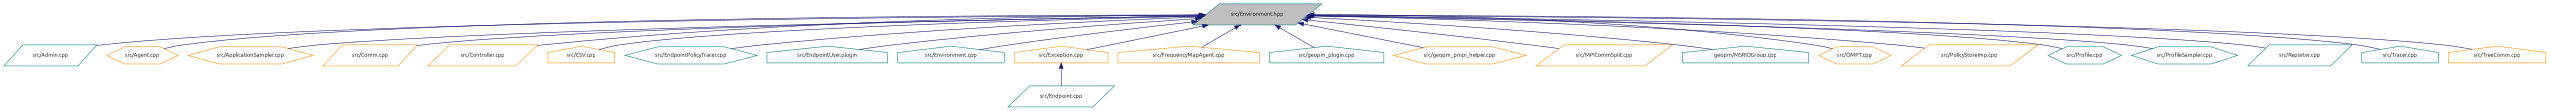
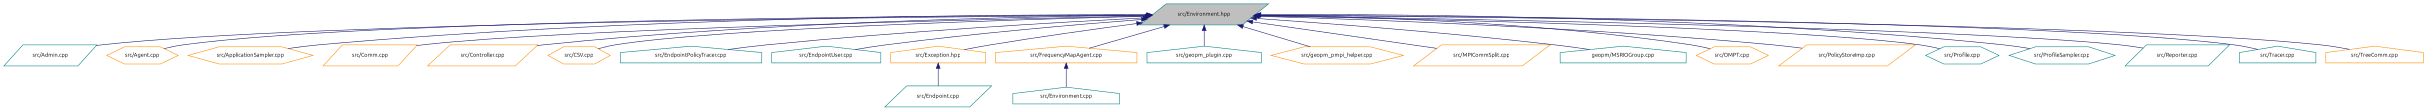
(1086, 35) -> (1066, 78)
(581, 55) -> (579, 55)
(691, 55) -> (691, 55)
(827, 55) -> (826, 55)
(1061, 55) -> (938, 55)
